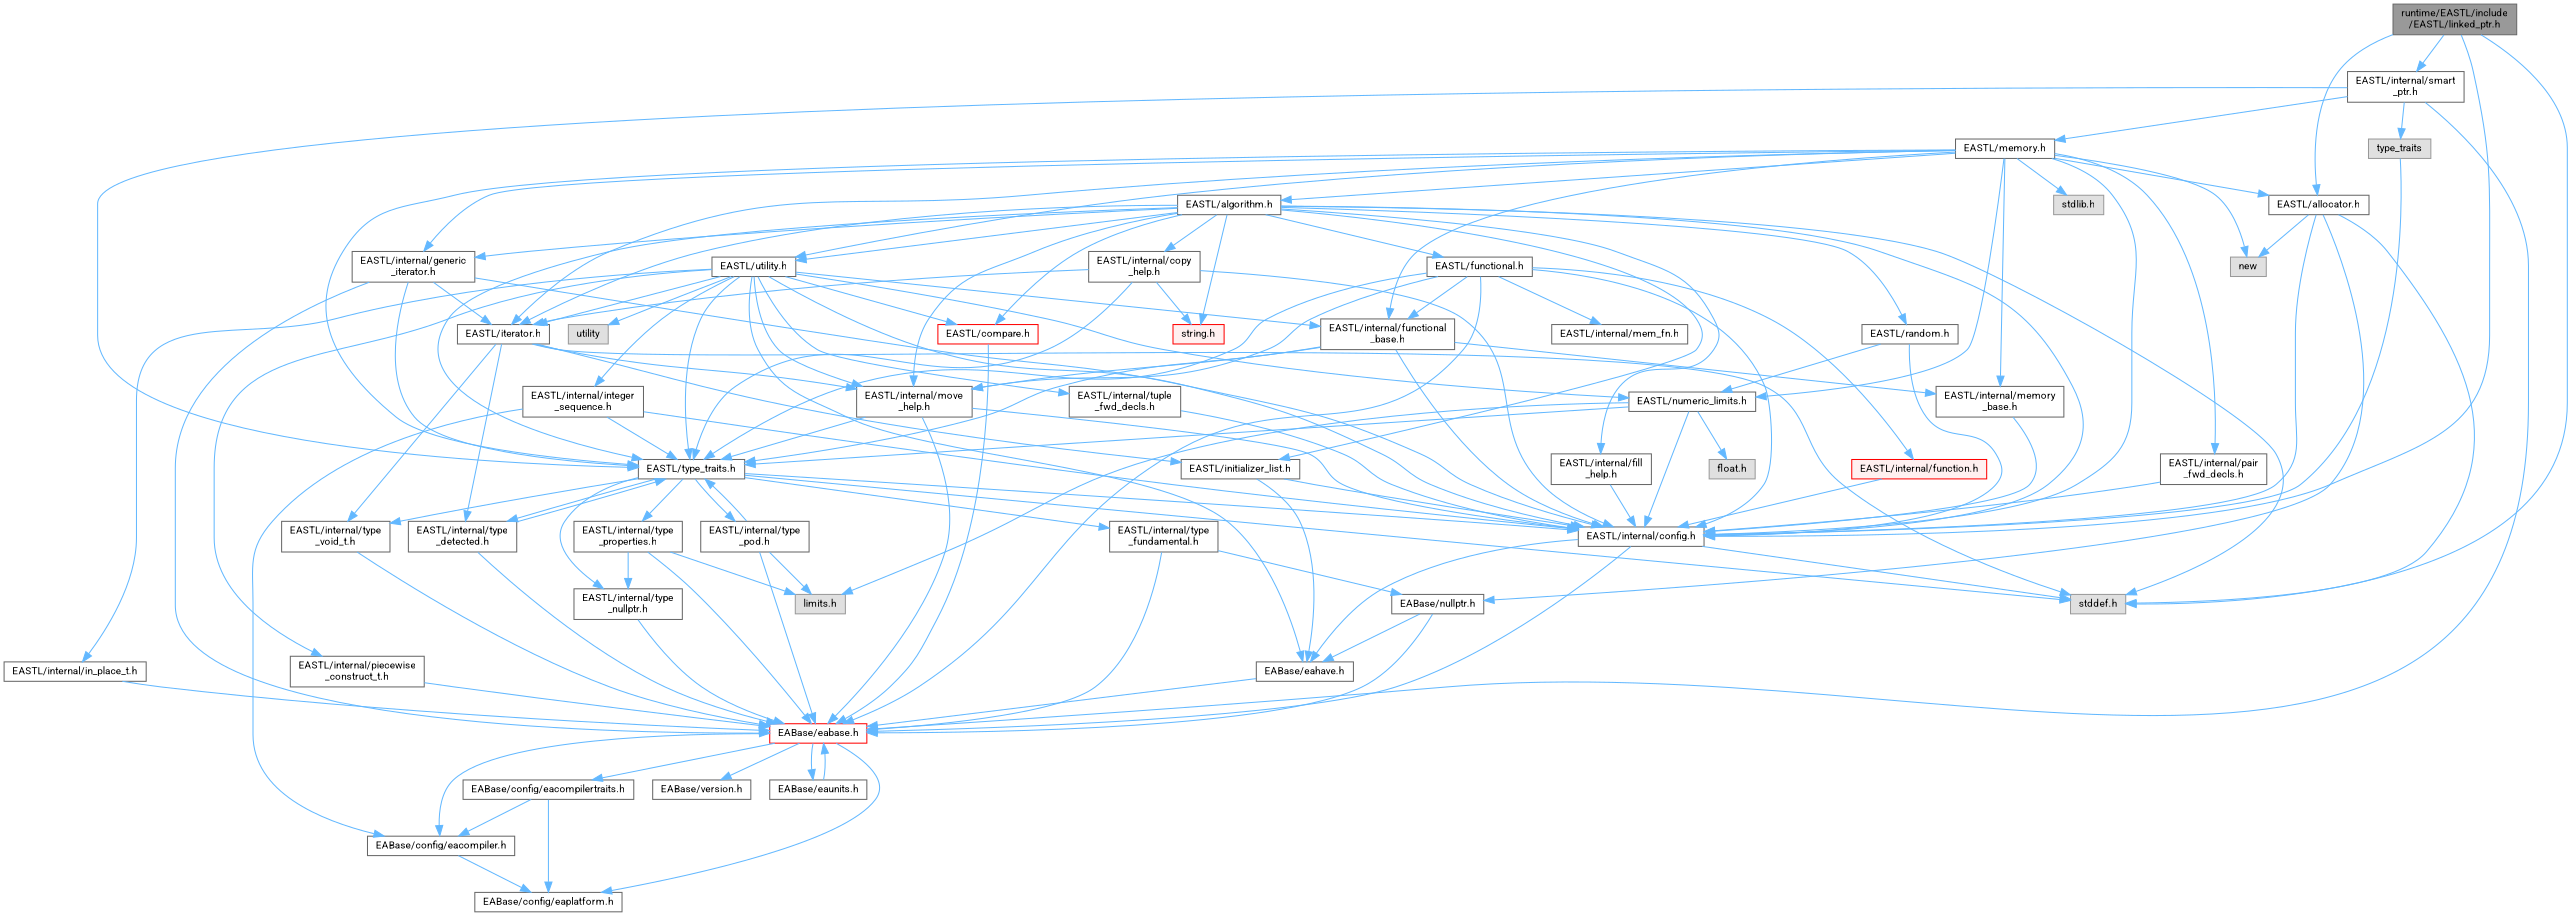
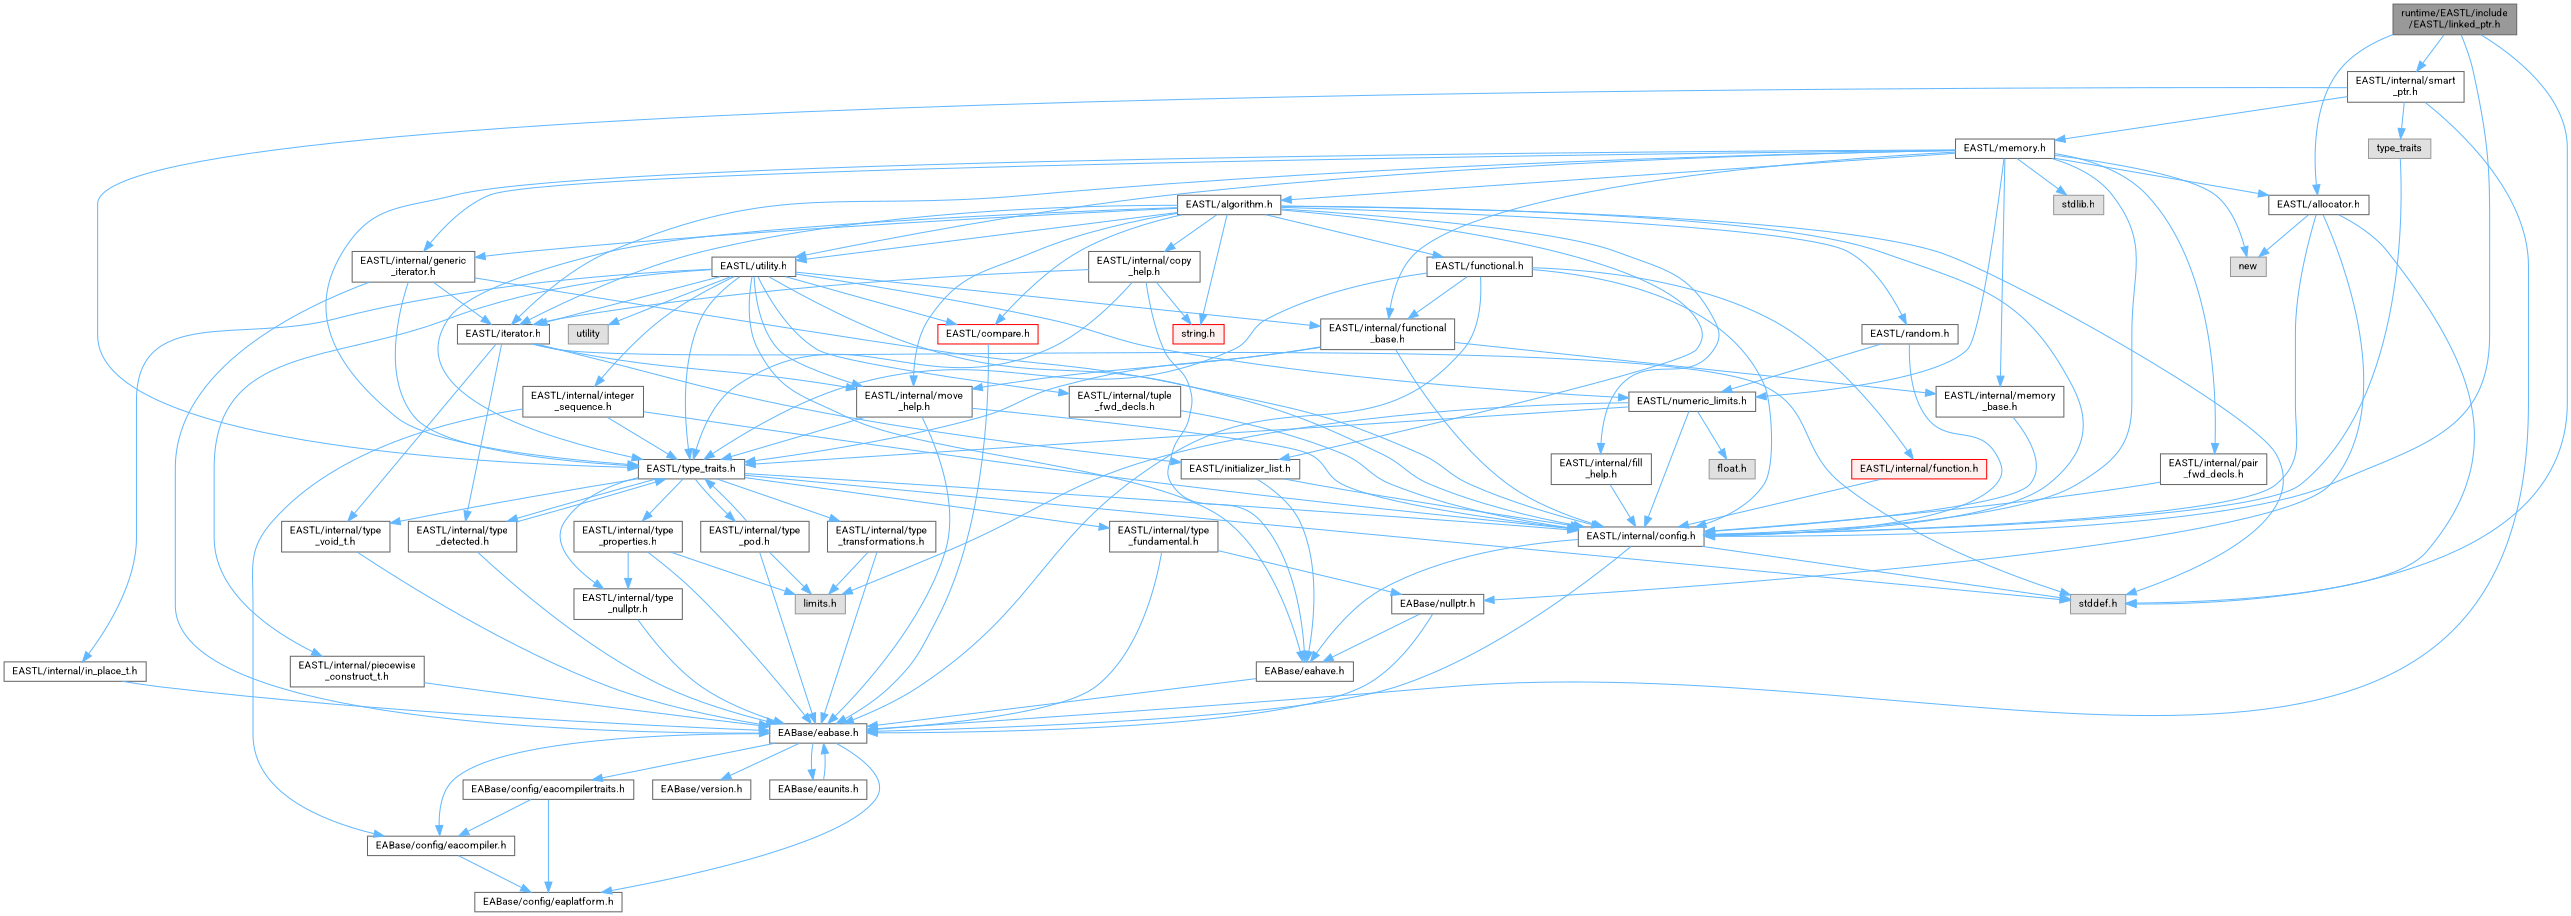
(1460, 317) -> (1168, 472)
(1620, 334) -> none
(1196, 371) -> none
none -> (882, 537)
(818, 733) -> (818, 733)
